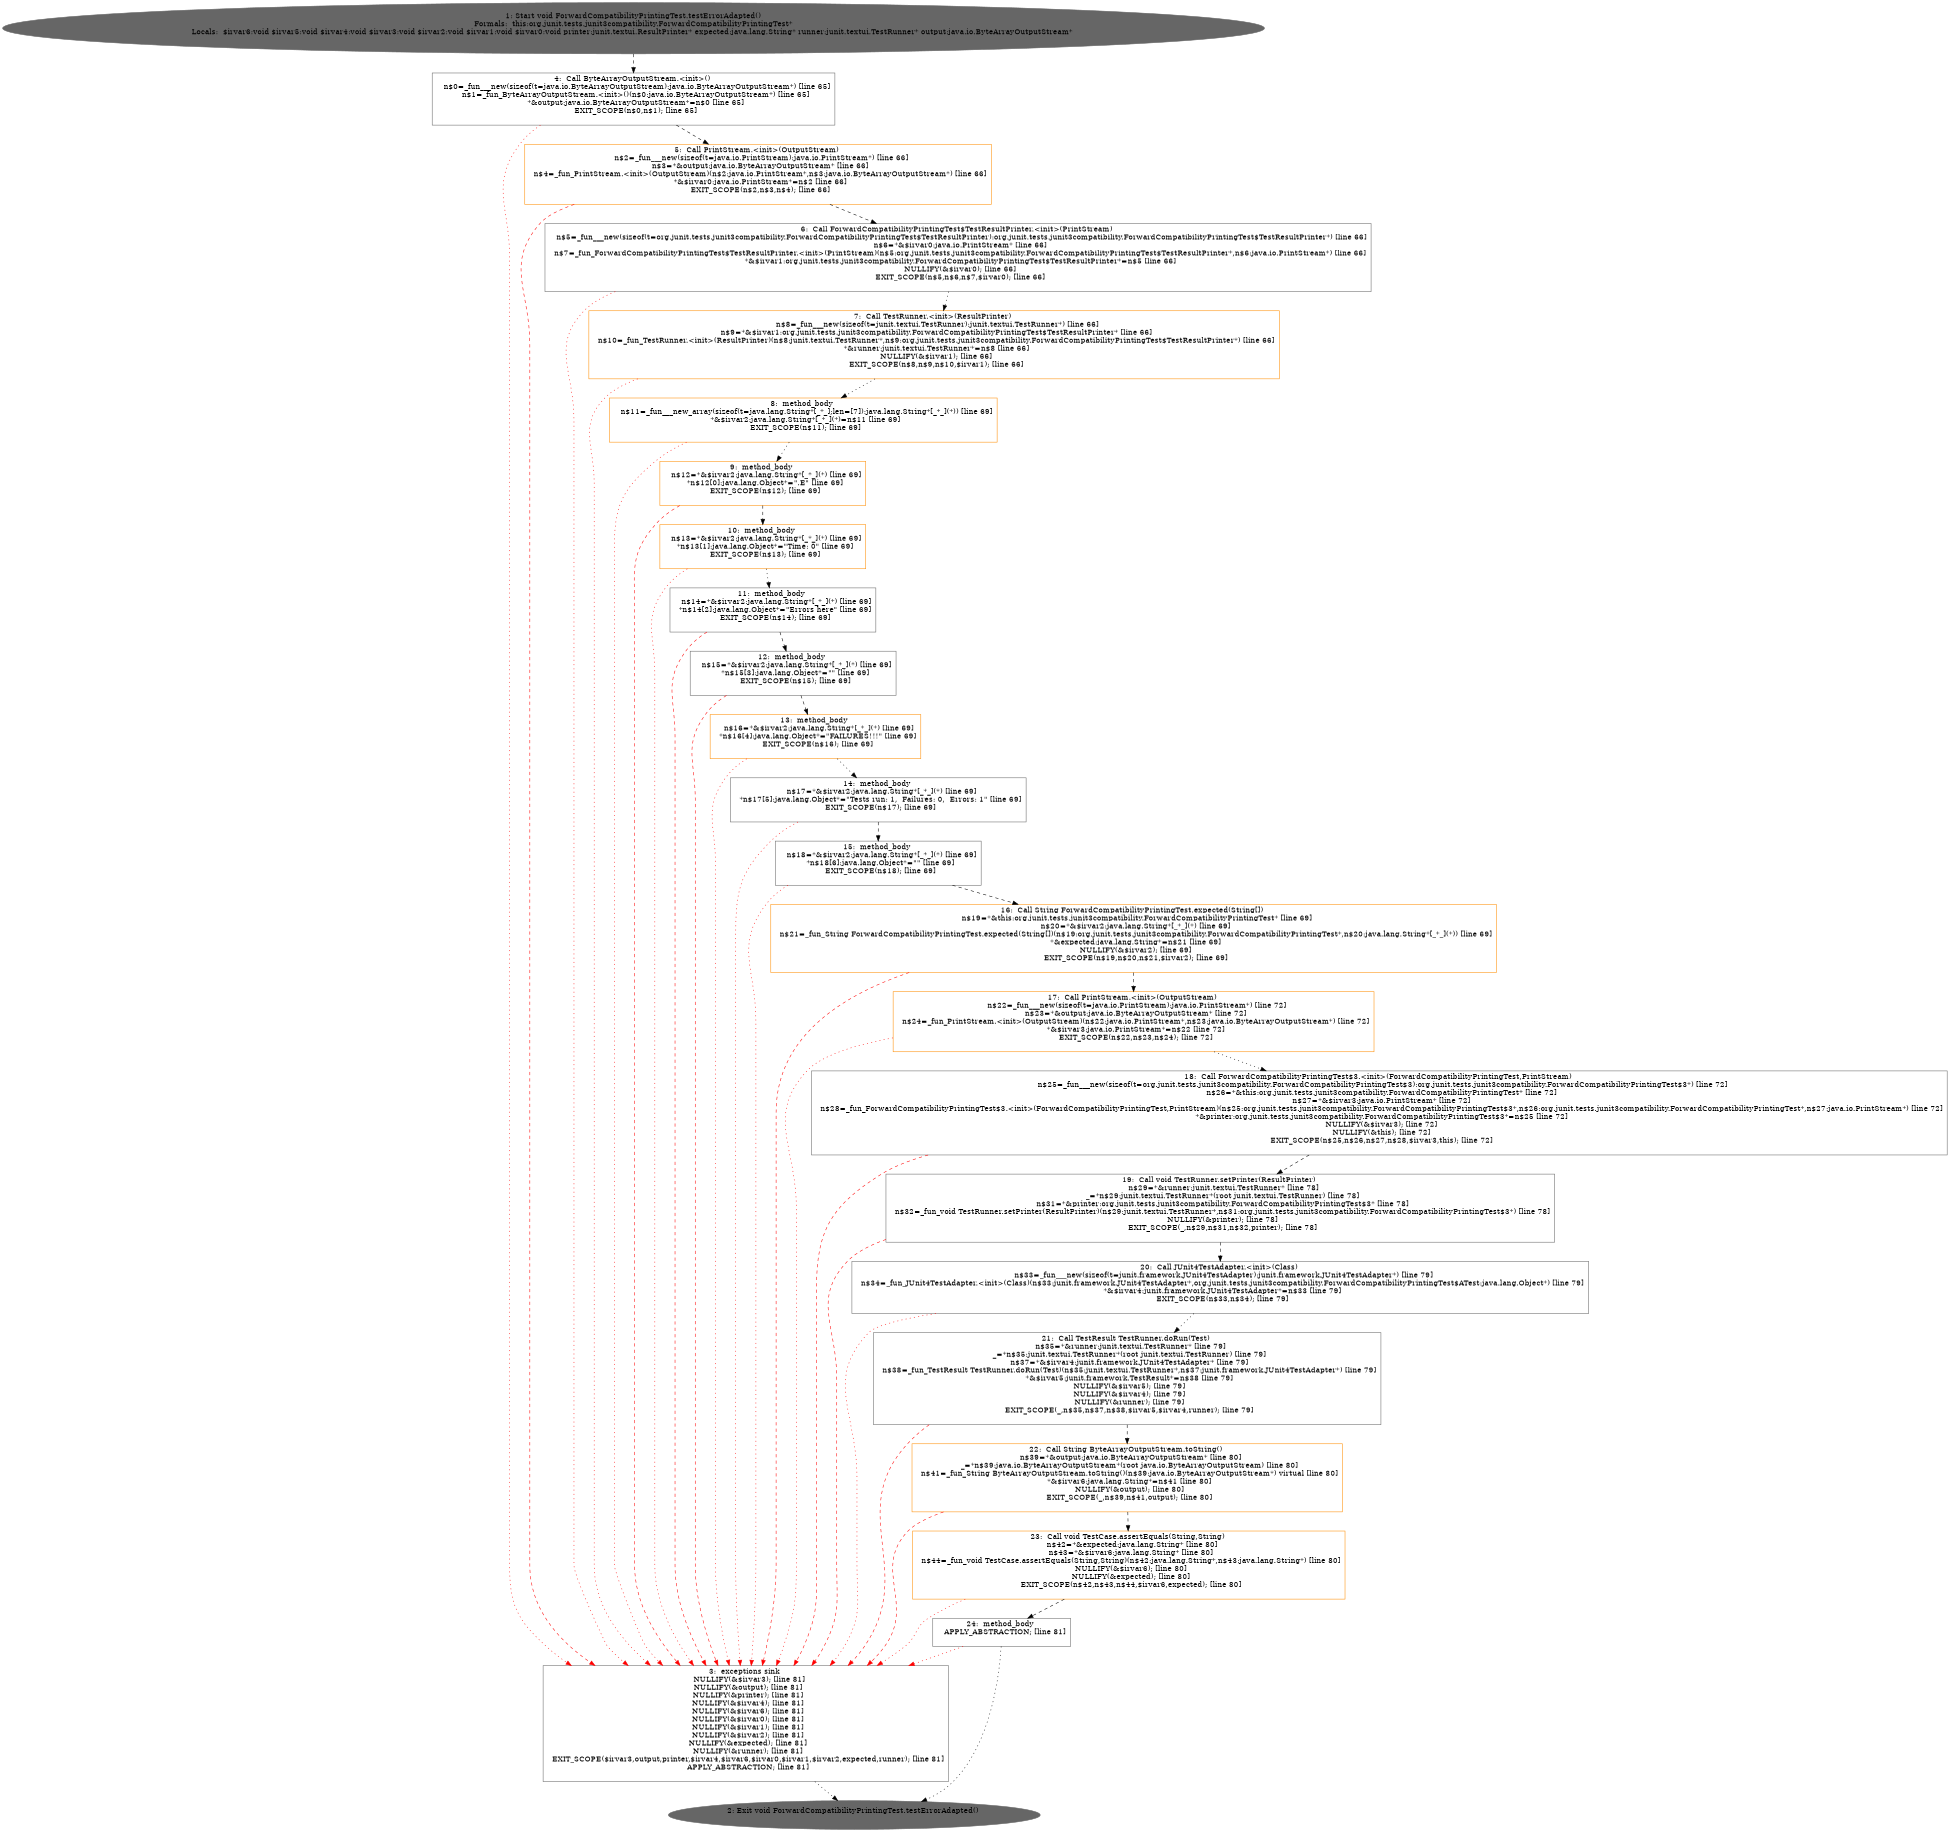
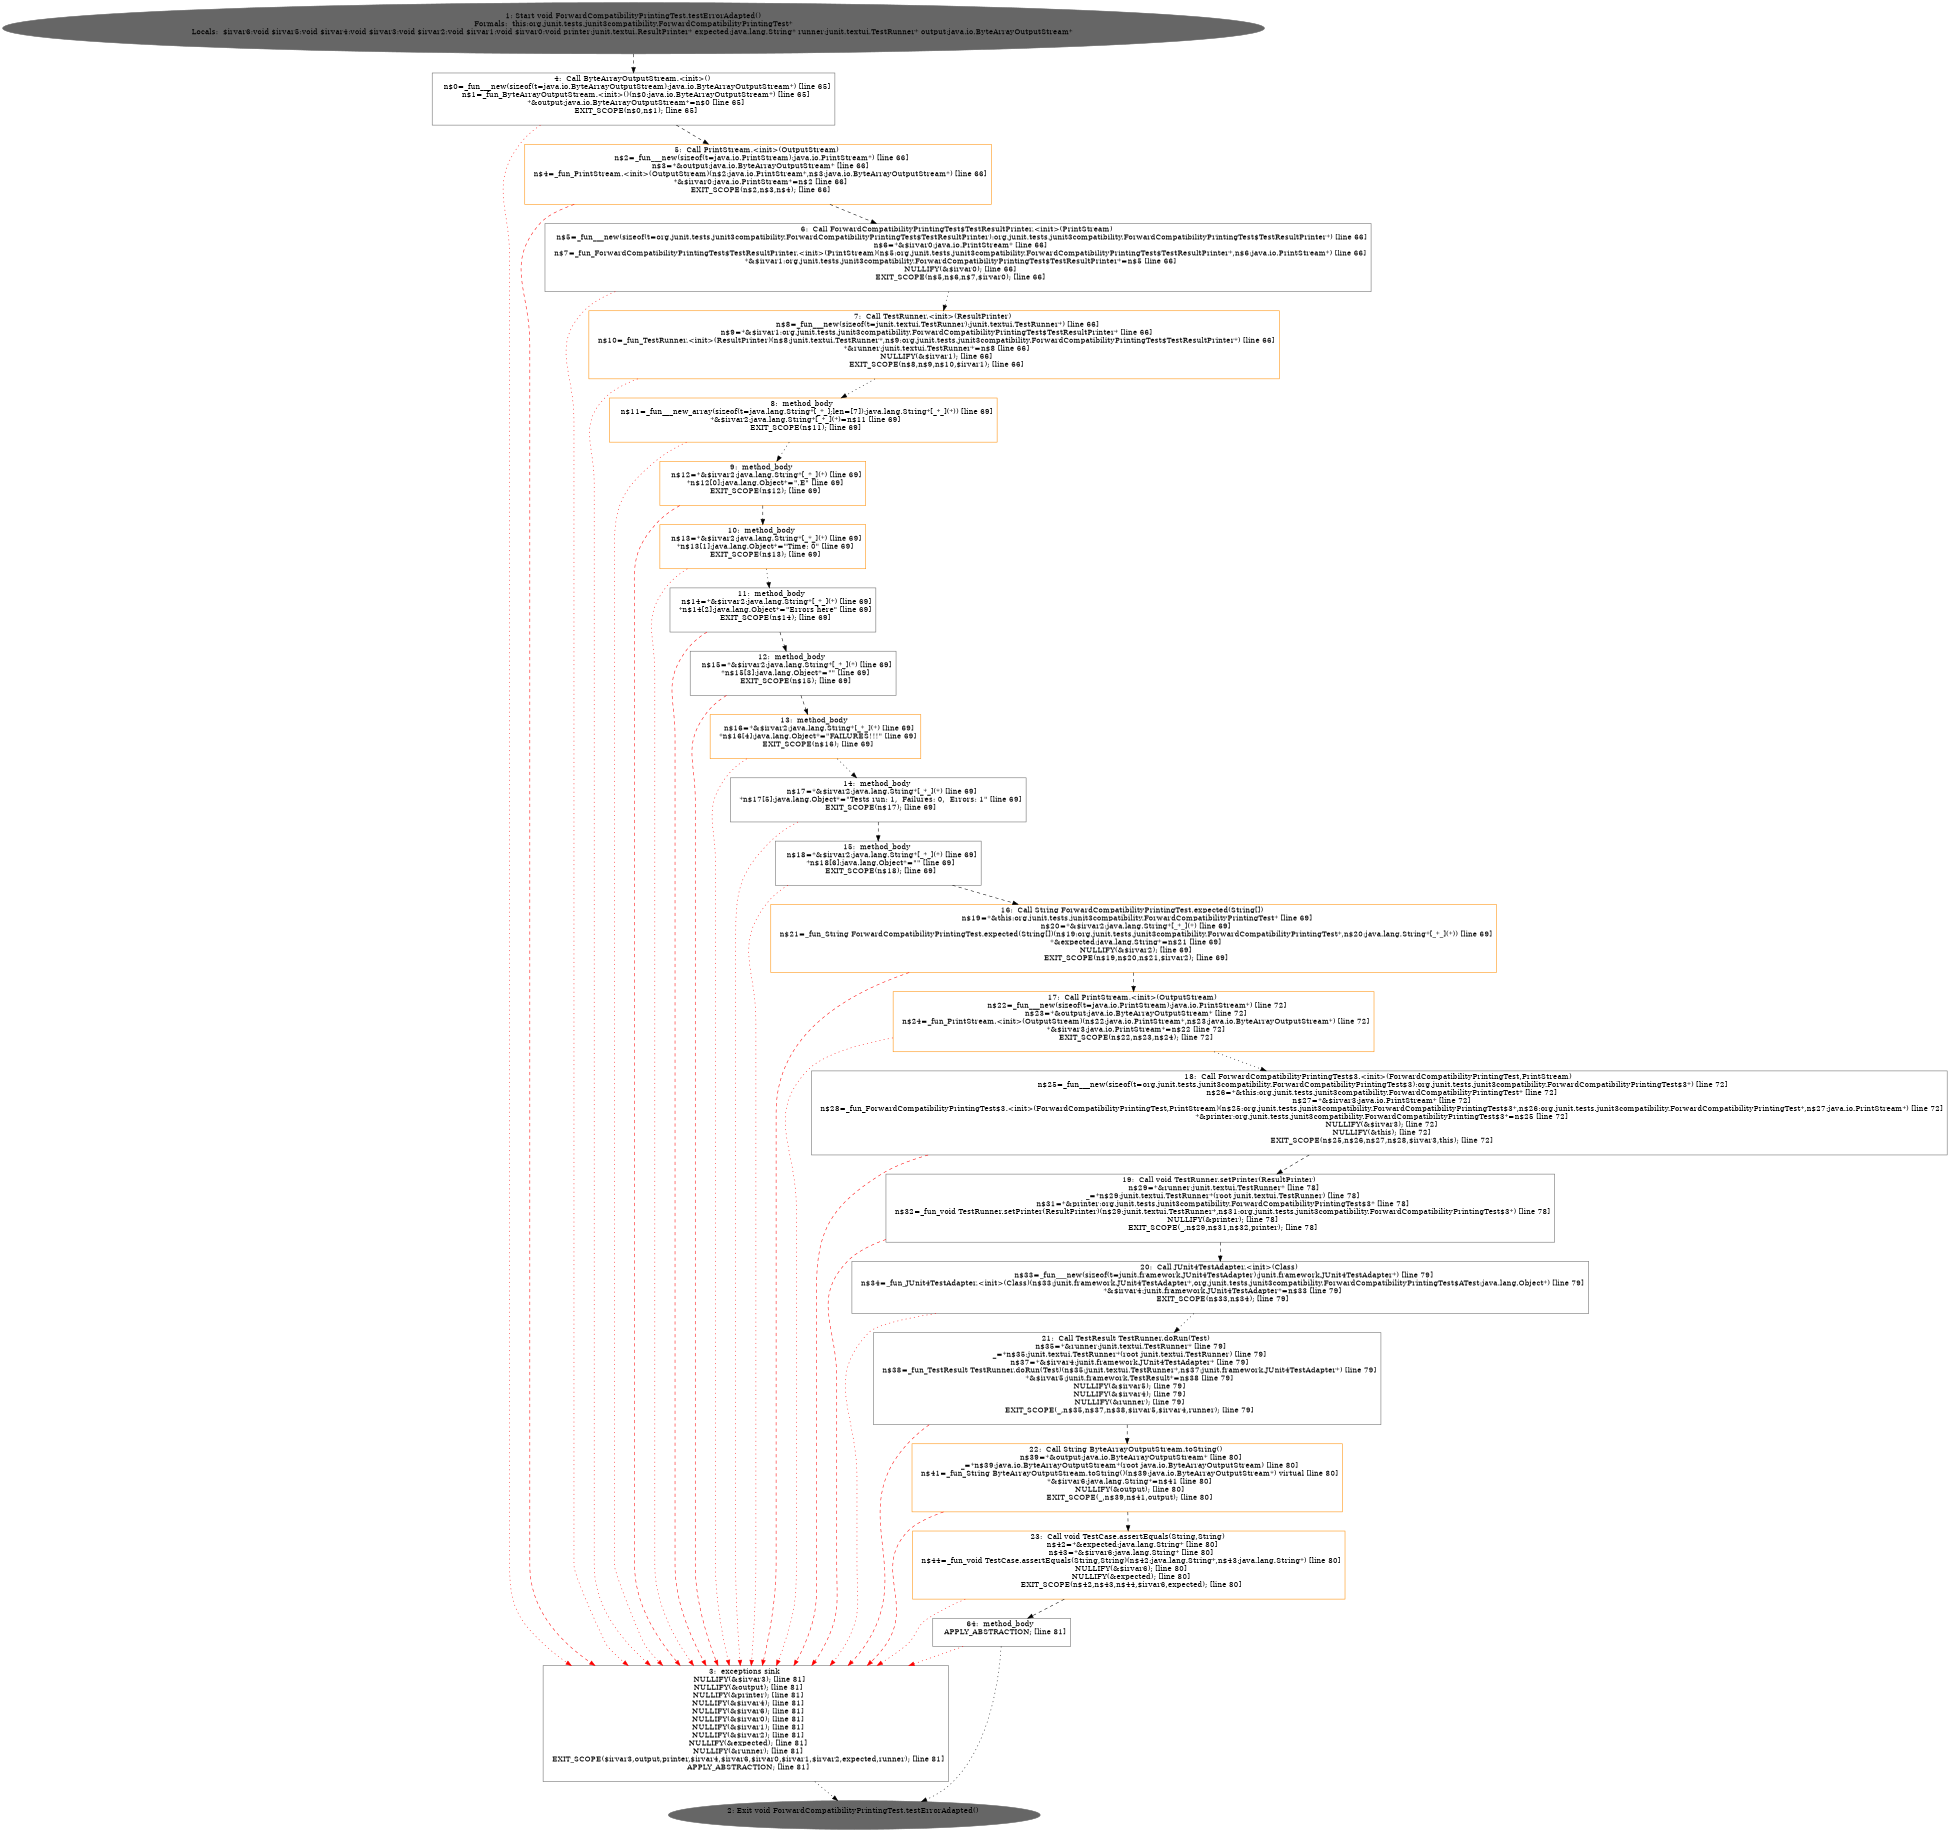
(1002, 1632) -> (1002, 1632)
